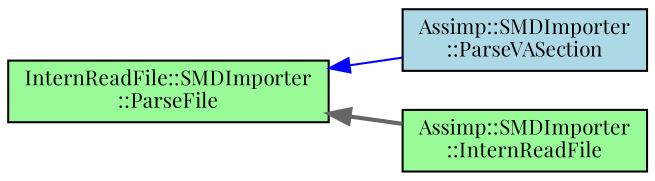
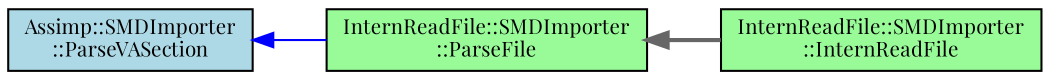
(376, 61) -> (300, 40)
(525, 141) -> (881, 40)
